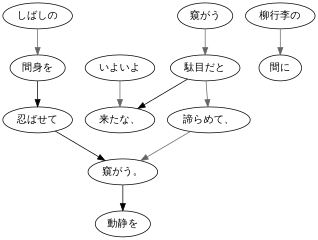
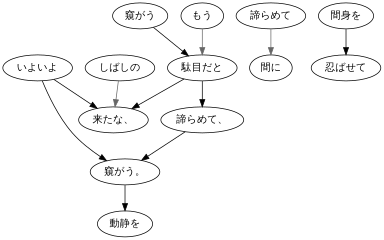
none -> (202, 16)
(280, 16) -> (271, 16)
(38, 38) -> (117, 90)
(205, 38) -> (168, 39)
(120, 90) -> (72, 92)
(207, 90) -> (202, 90)
(77, 144) -> (65, 124)
(169, 144) -> (167, 144)
